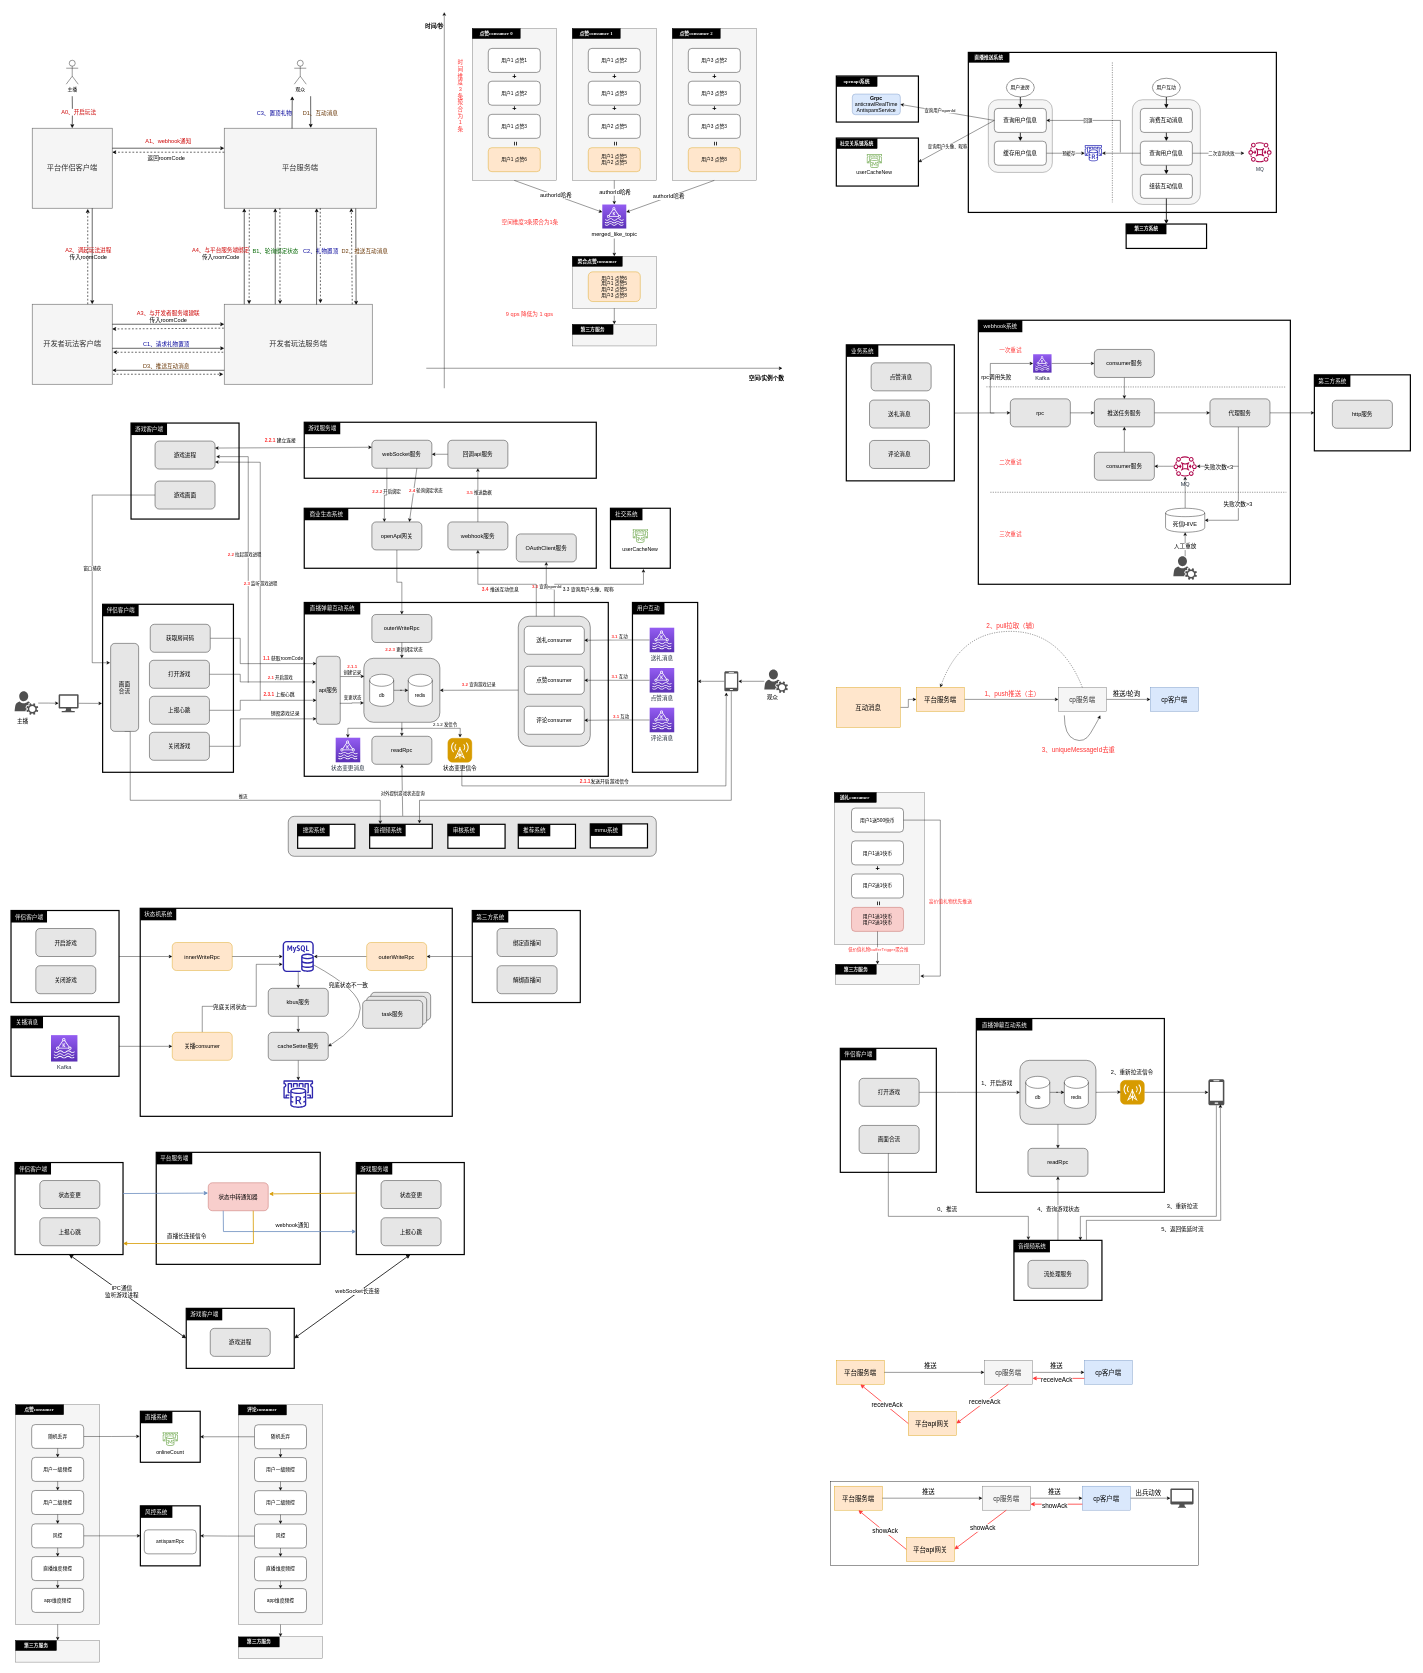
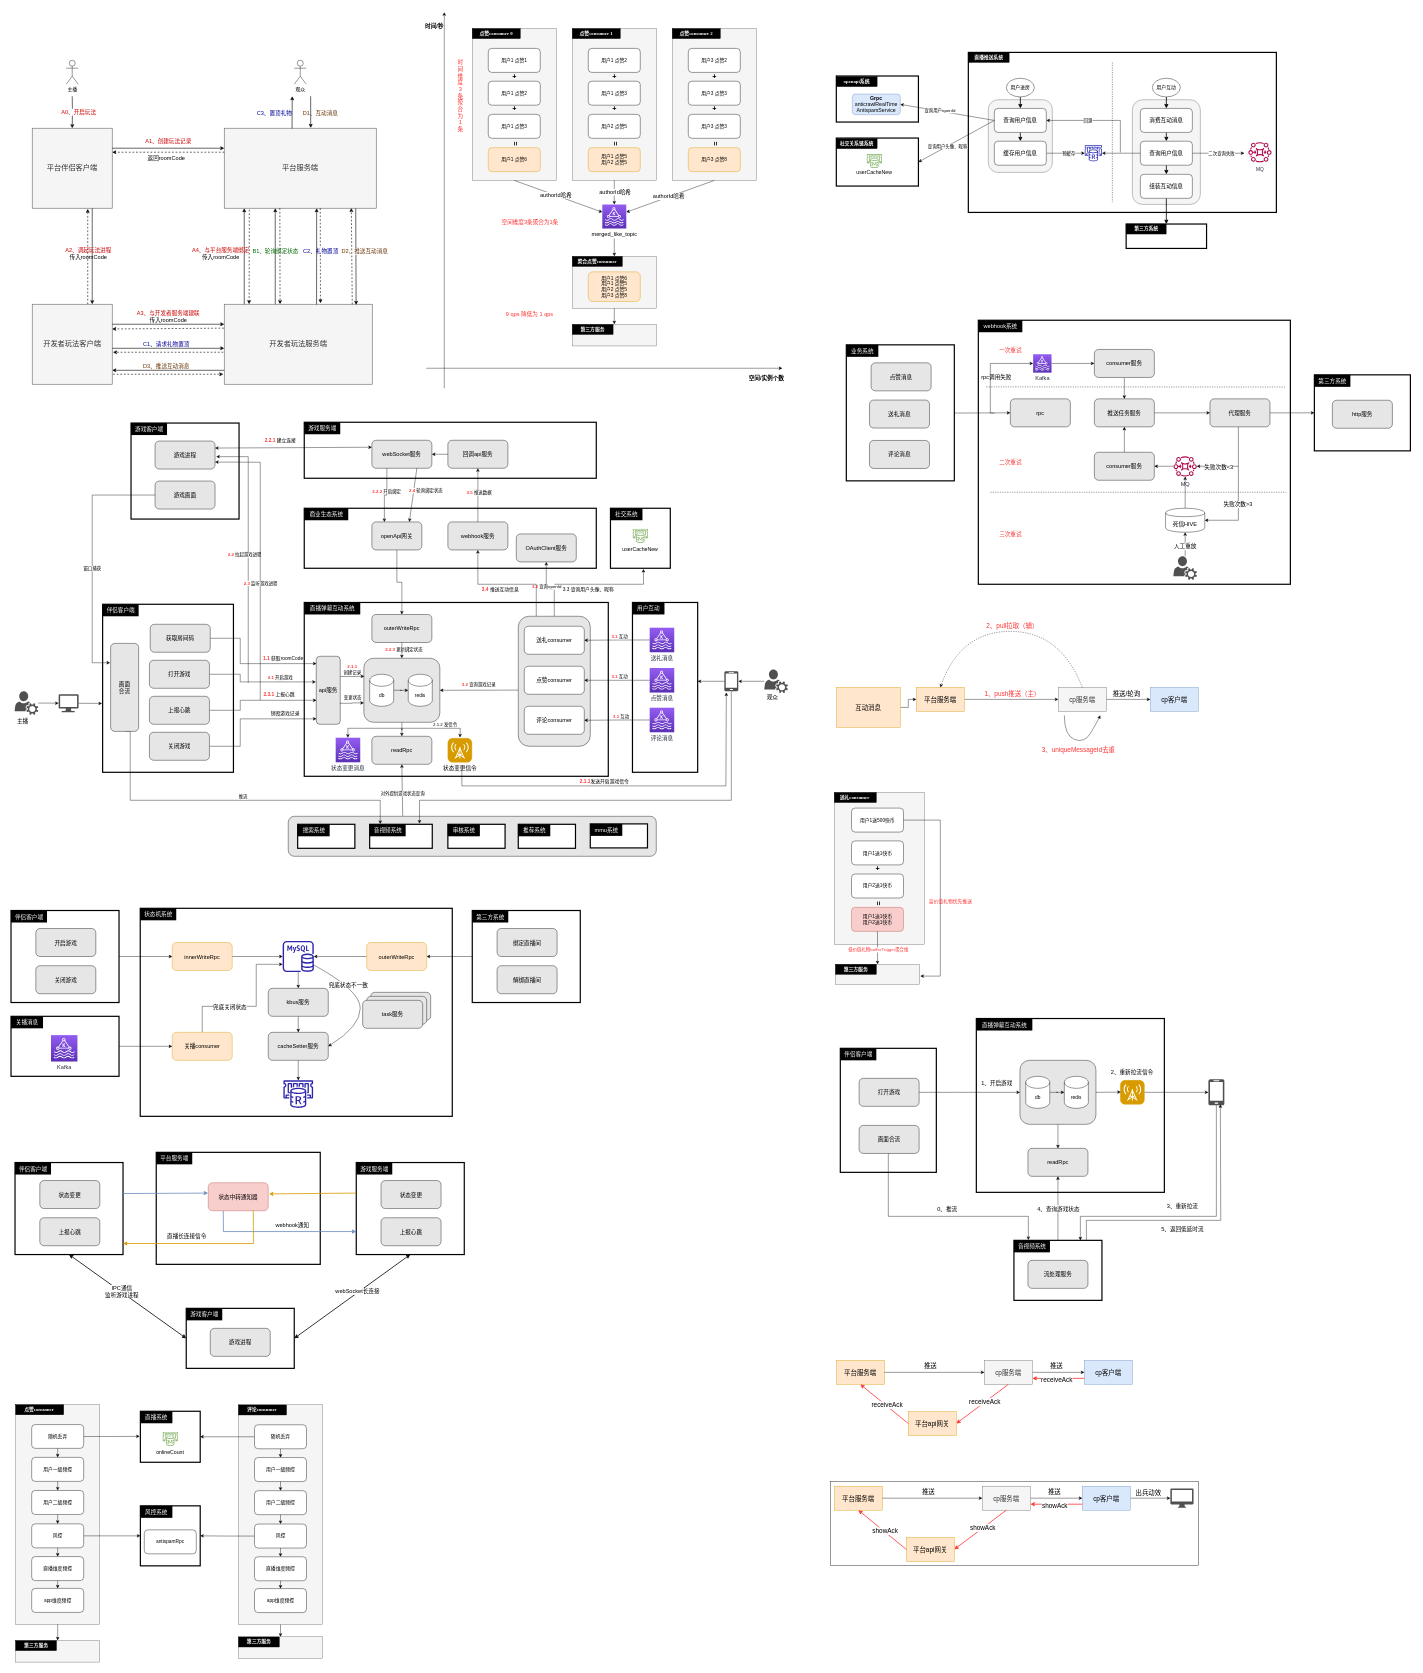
(168, 141) -> (168, 141)
(1090, 413) -> none
